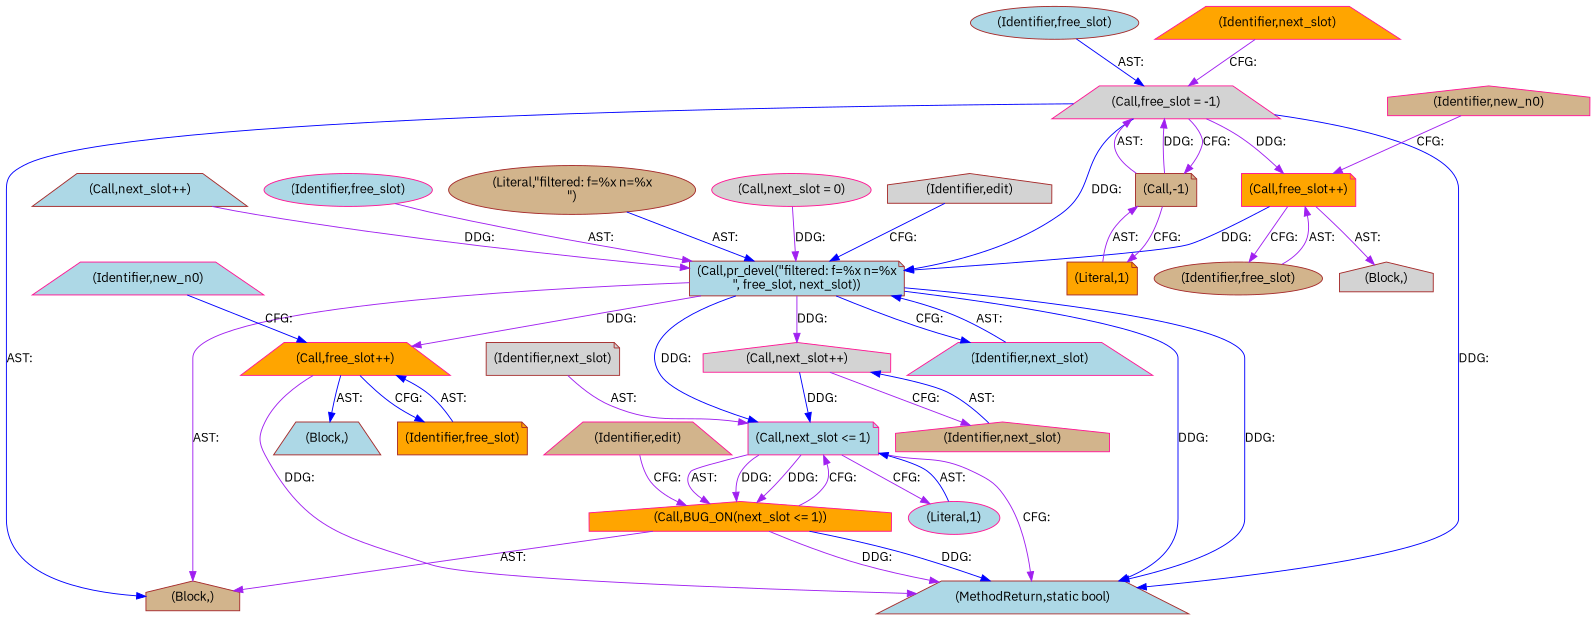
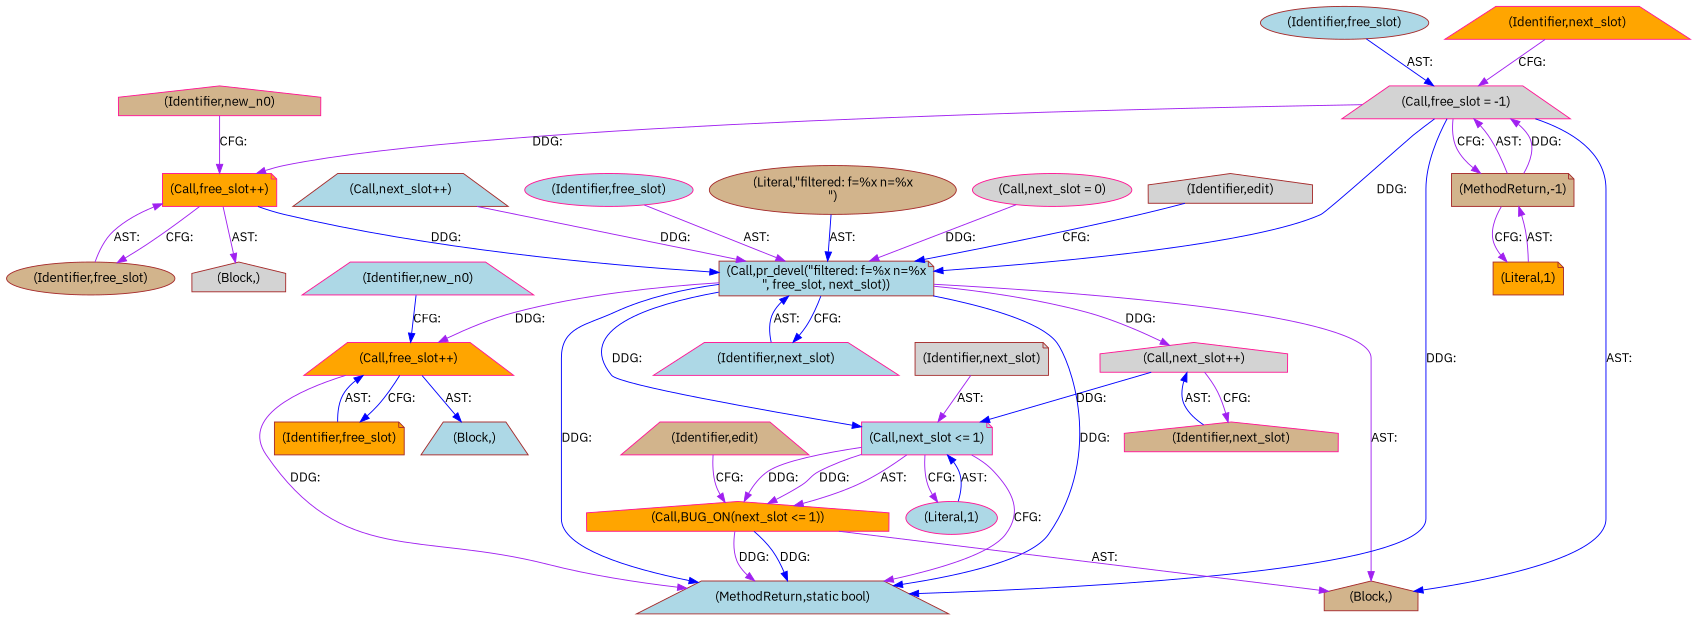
(1166, 190) -> (1513, 190)
(822, 490) -> none
